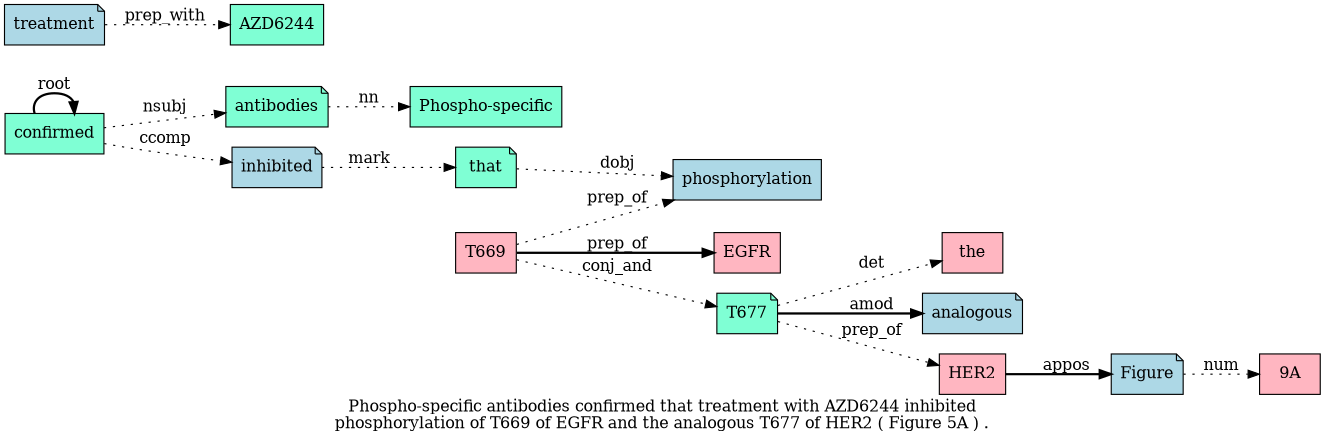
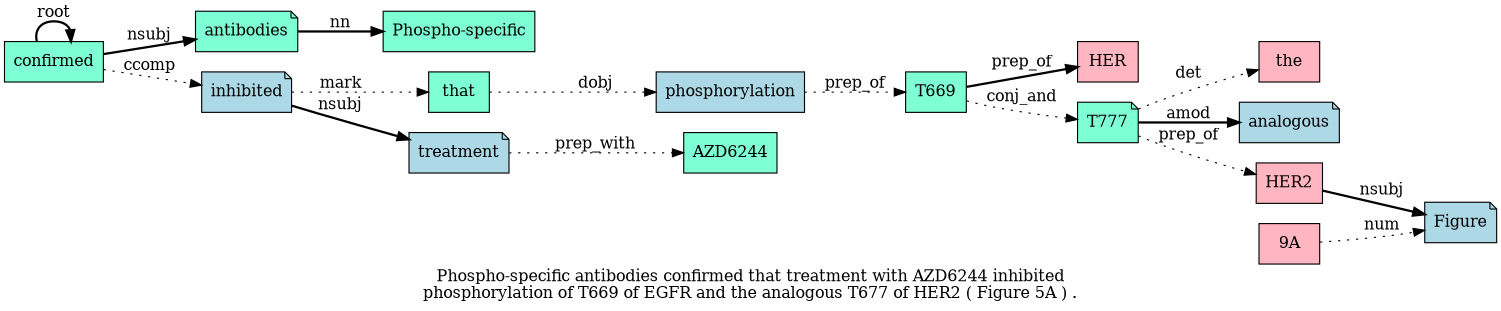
(363, 107) -> (335, 31)
(159, 121) -> (144, 48)
none -> (345, 121)
(486, 167) -> (459, 92)
(590, 224) -> (849, 92)
(486, 253) -> (936, 92)
(747, 253) -> (1108, 62)
(747, 313) -> (1108, 122)
(1067, 366) -> (1382, 190)
(1216, 374) -> (1367, 238)
